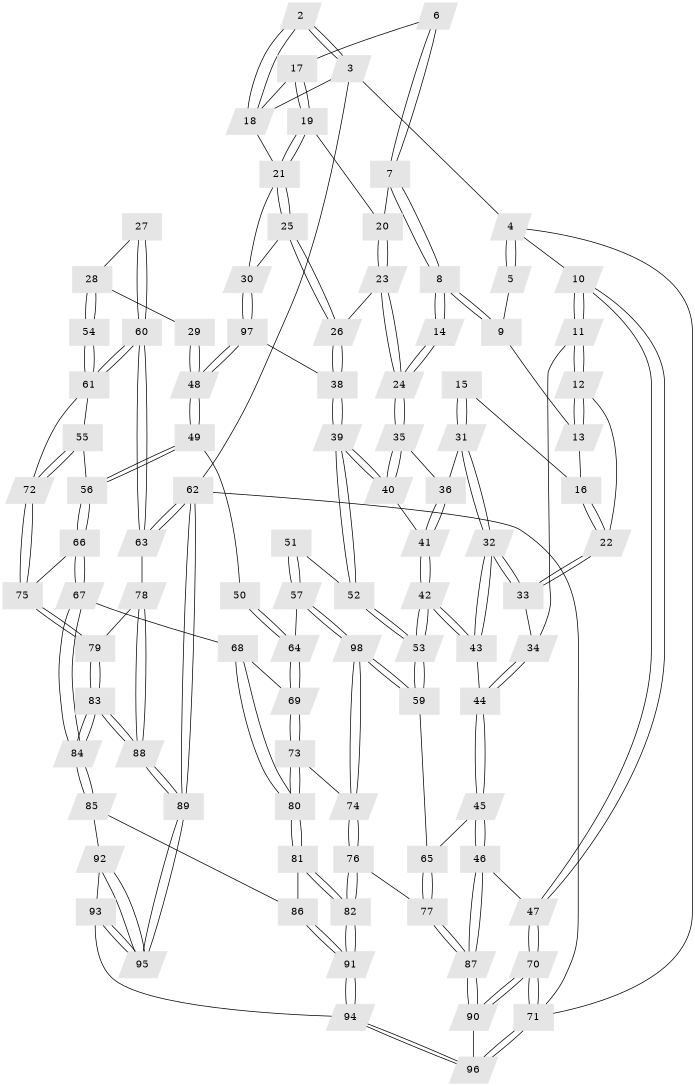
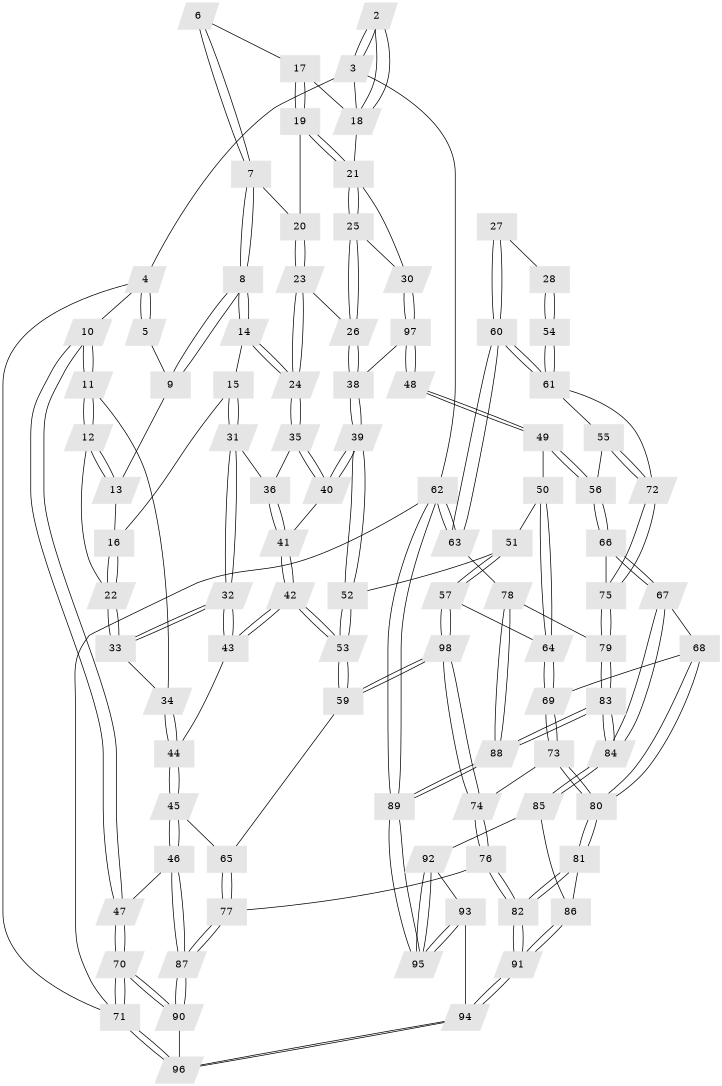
(195, 332) -> none
none -> (239, 359)
none -> (528, 517)
